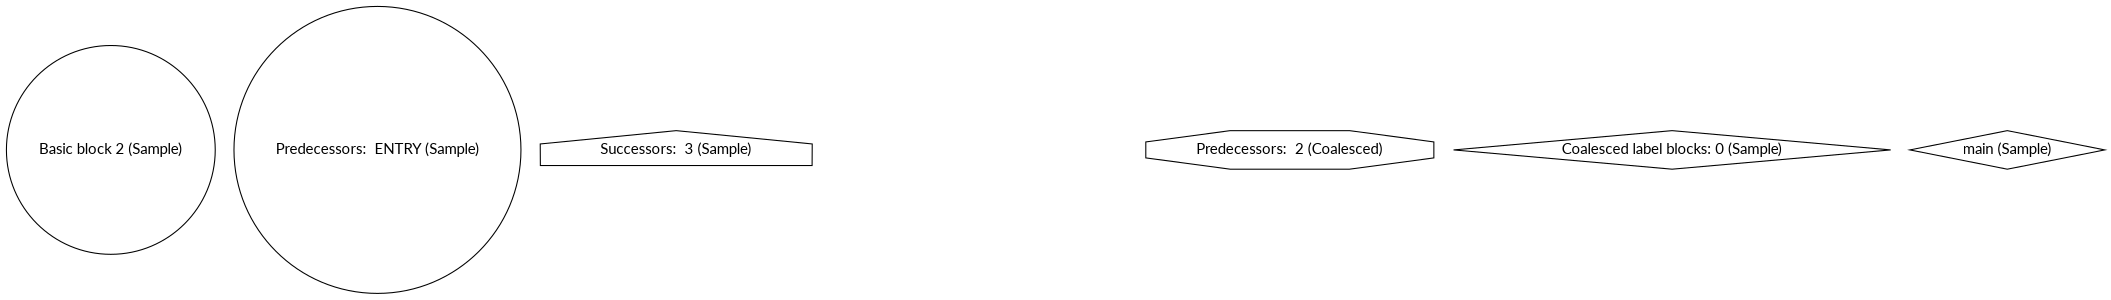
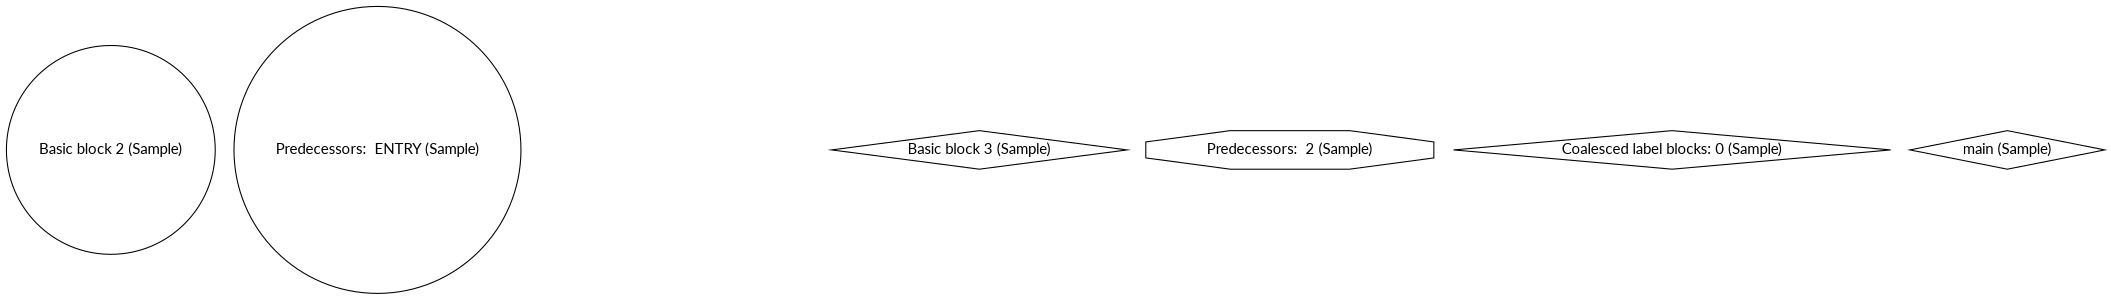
(676, 150) -> none
none -> (979, 150)
(1290, 150) -> (1290, 150)
